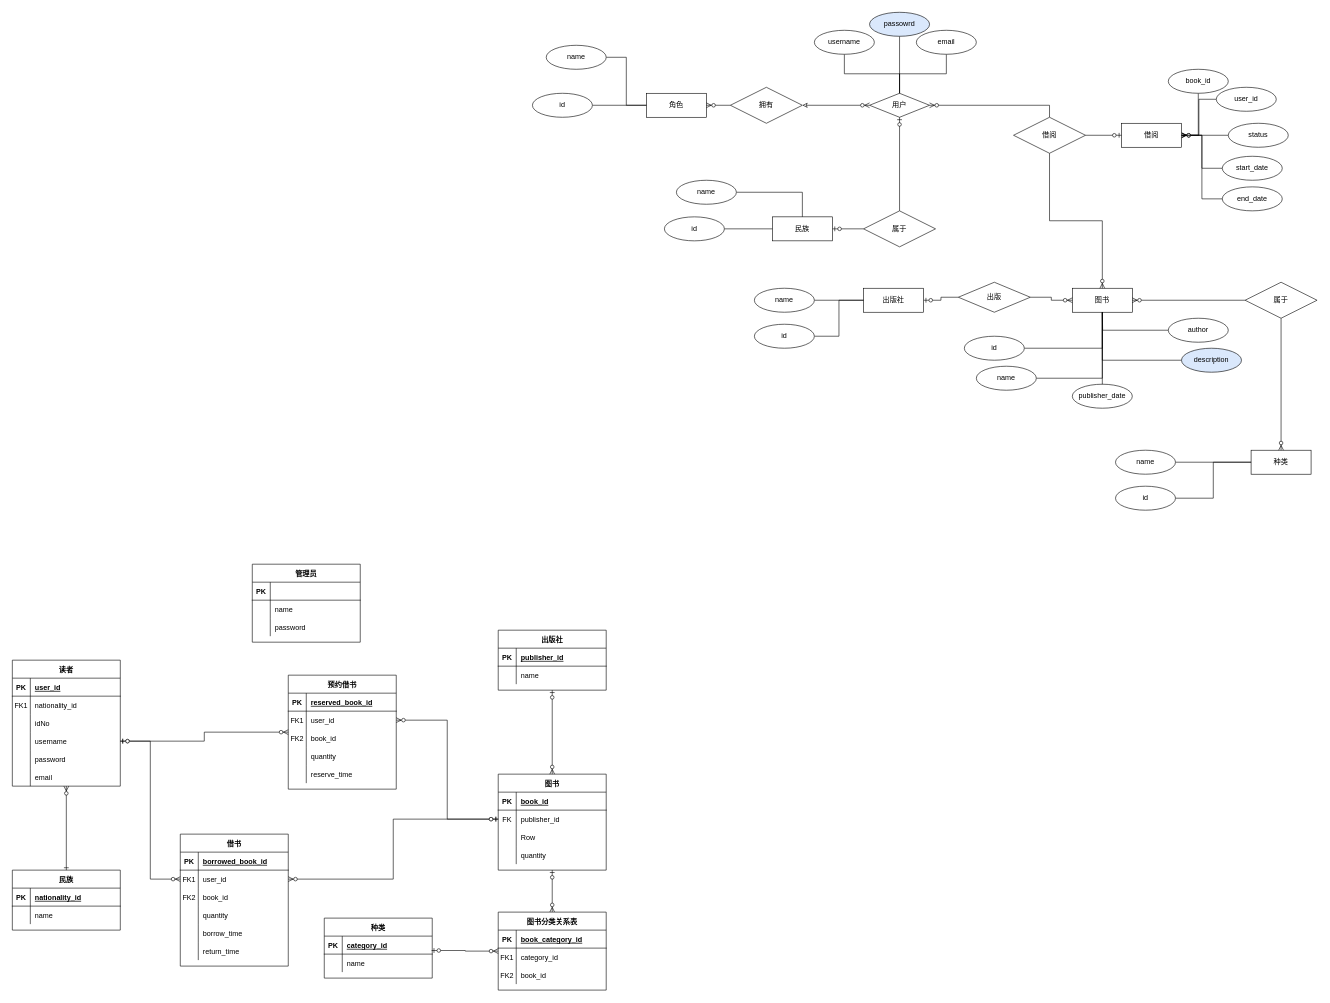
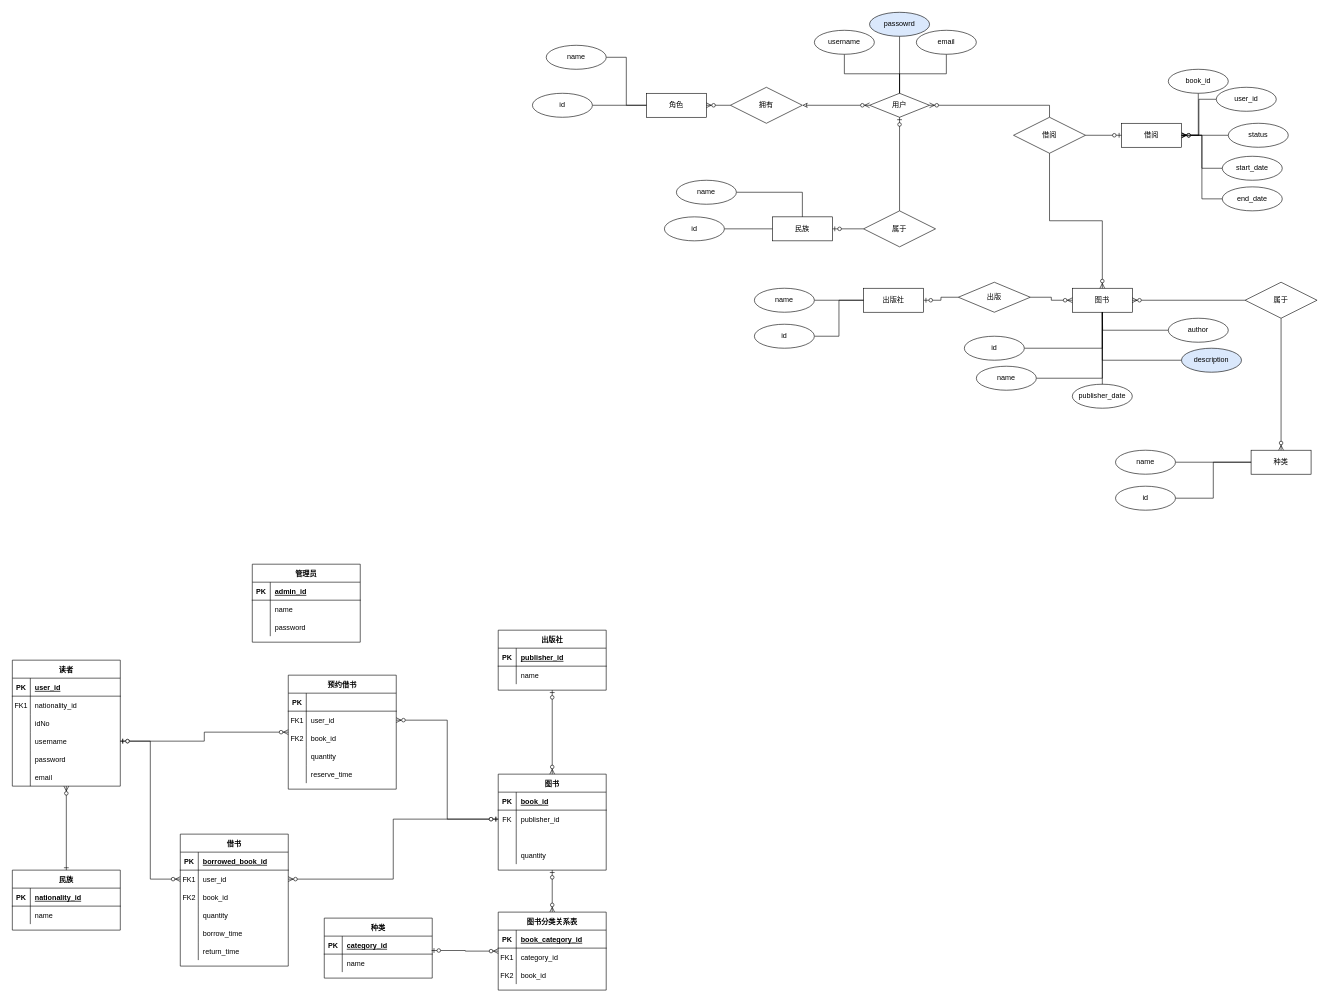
none -> (315, 591)
(351, 702) -> none
(561, 837) -> none
